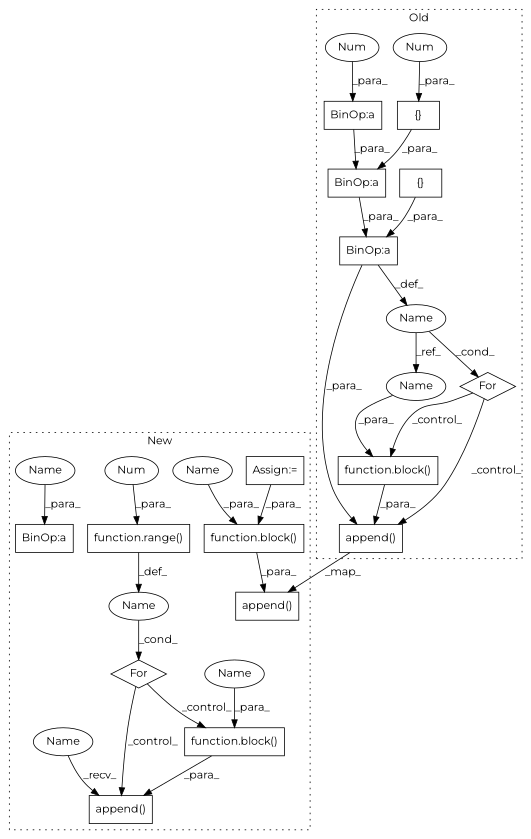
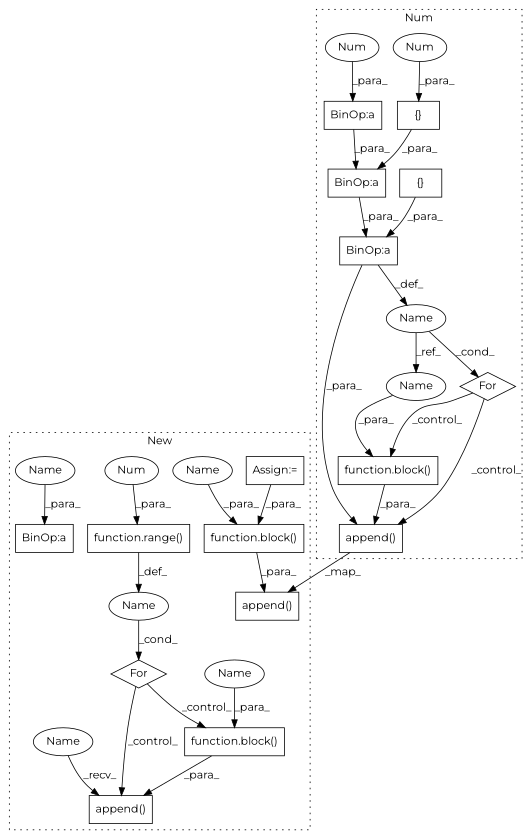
(419, 18) -> (419, 18)
